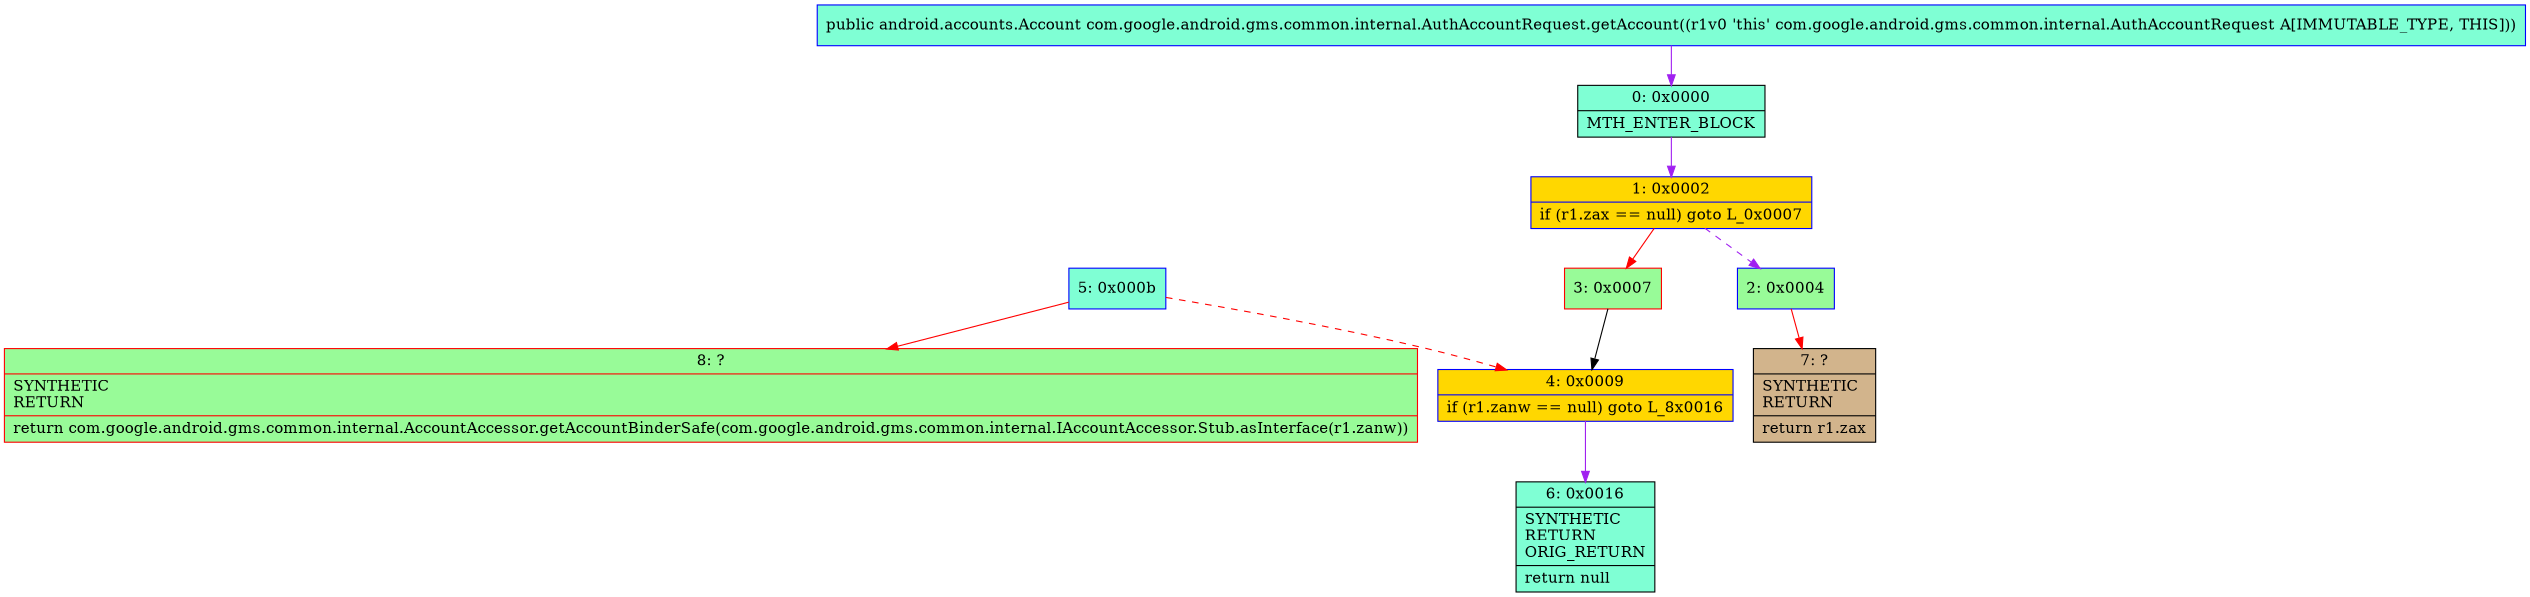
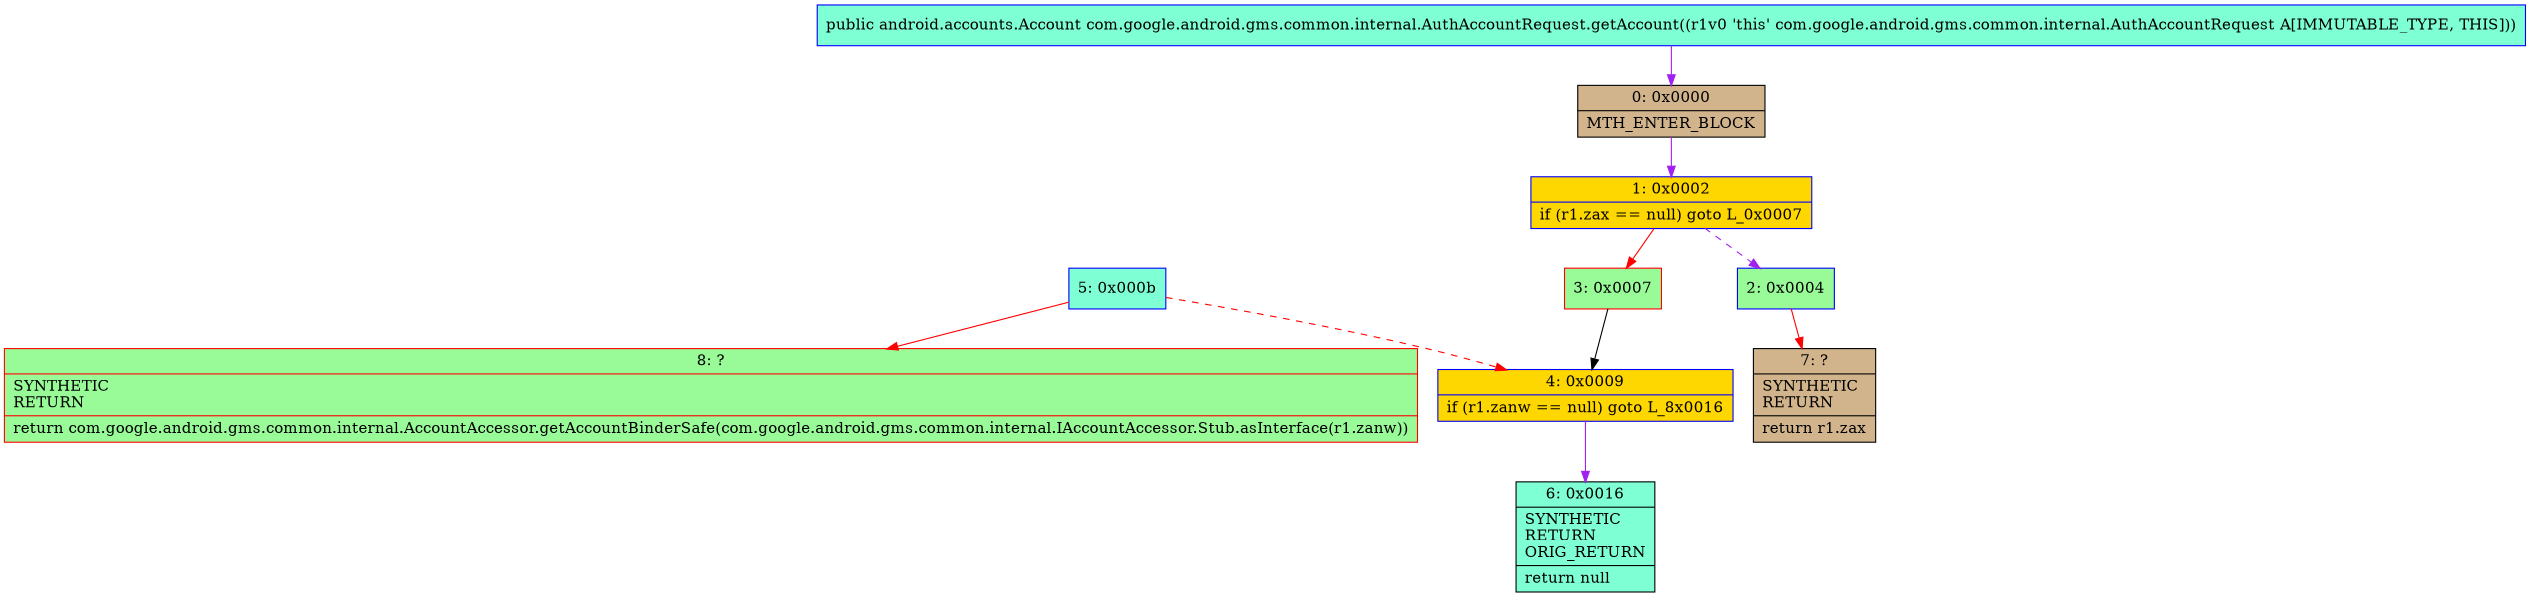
(1671, 111) -> (1671, 111)
